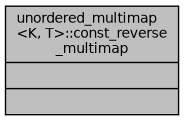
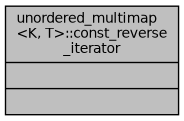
(92, 49) -> (92, 49)
